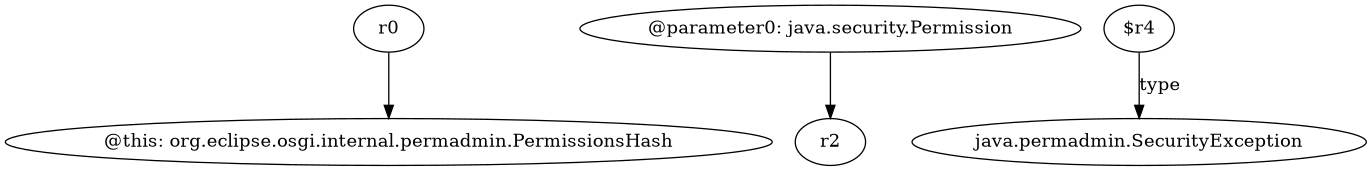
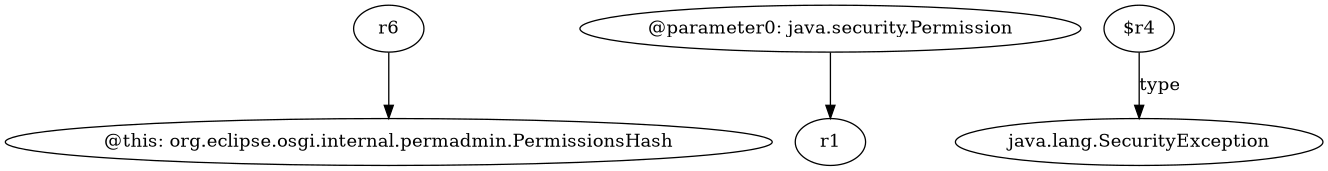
(389, 29) -> (389, 29)
(830, 142) -> (830, 142)
(1139, 142) -> (1139, 142)
